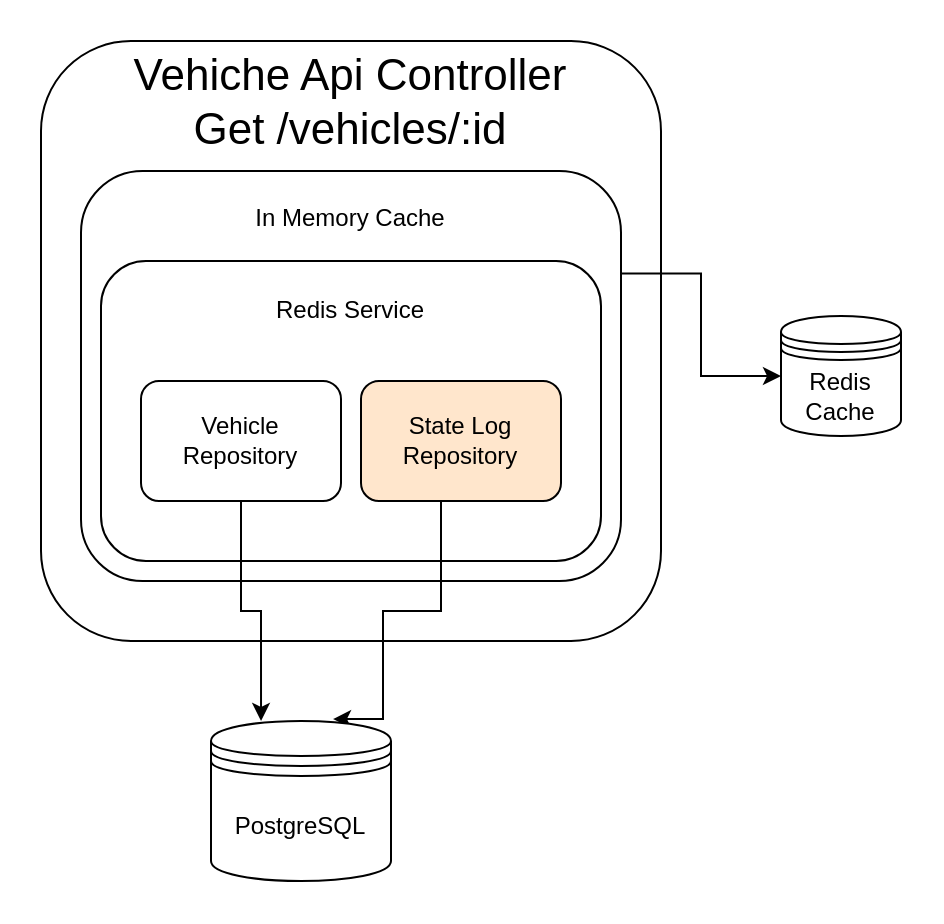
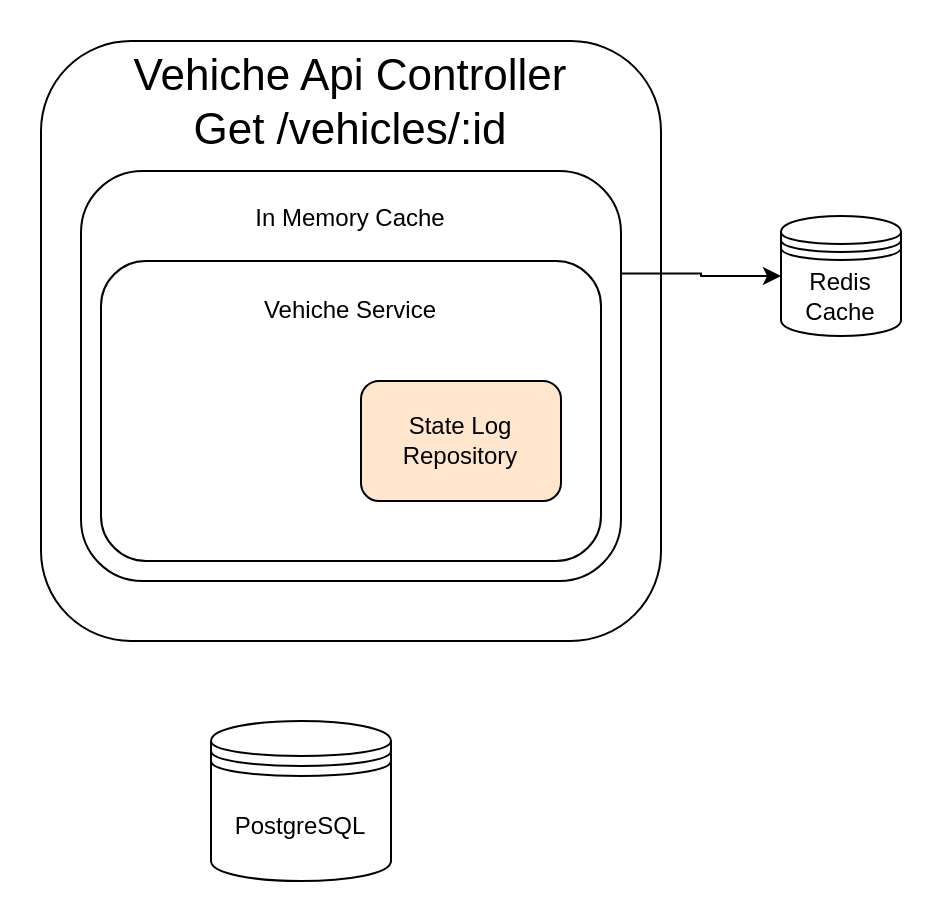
(841, 376) -> (841, 276)
(351, 411) -> (351, 411)
(241, 441) -> none
(244, 611) -> none
(396, 611) -> none
